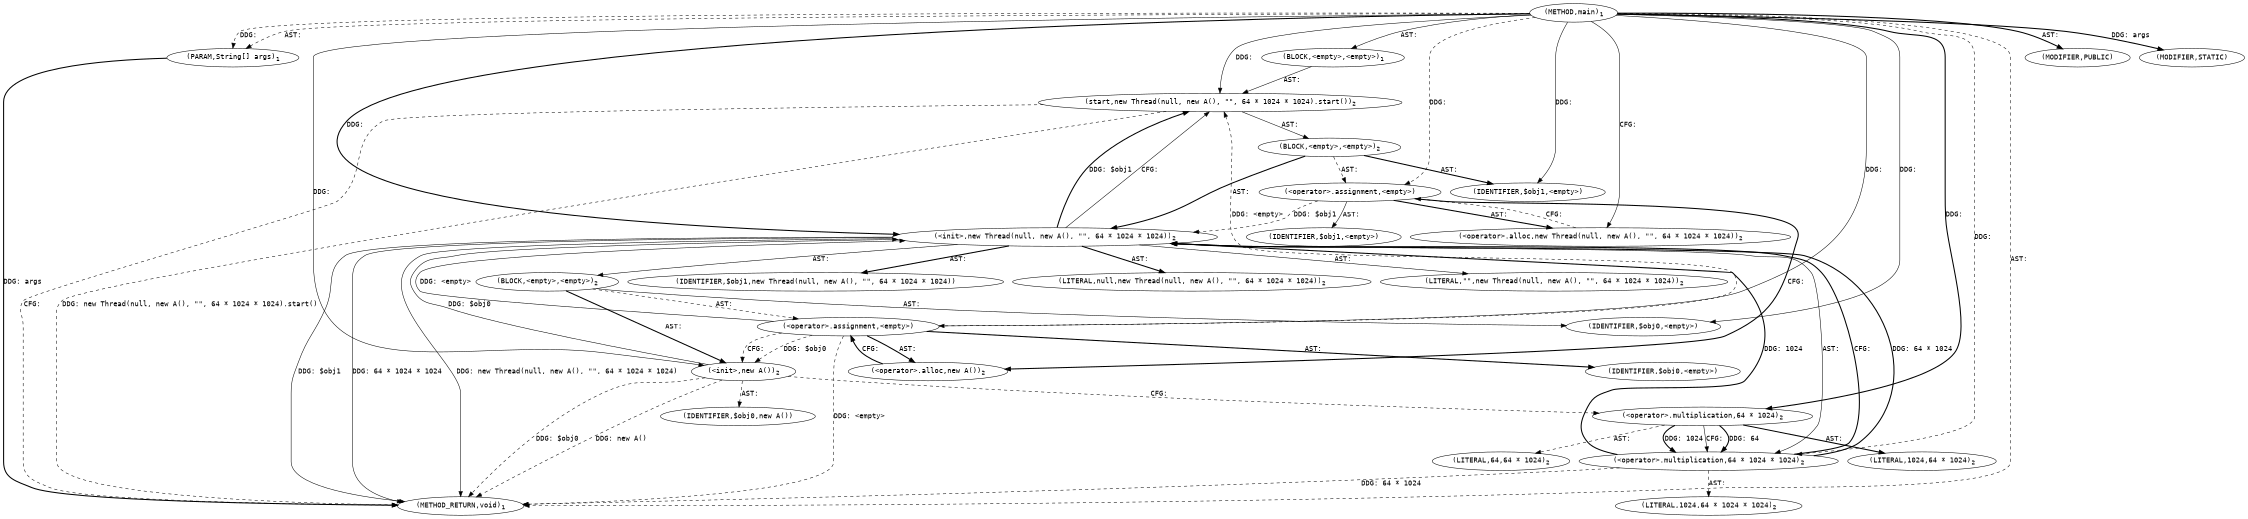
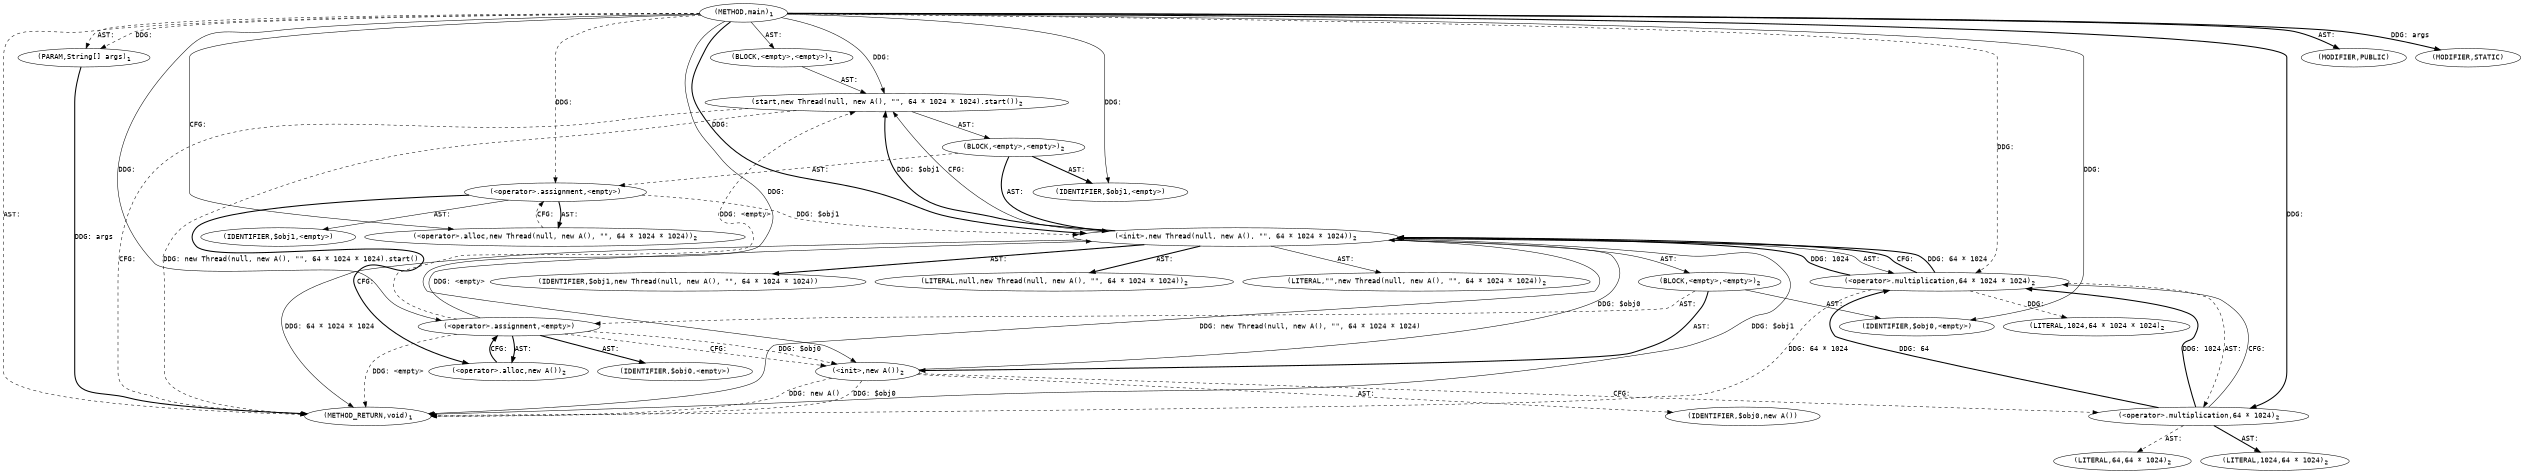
none -> (2212, 301)
(1719, 484) -> (2038, 304)
